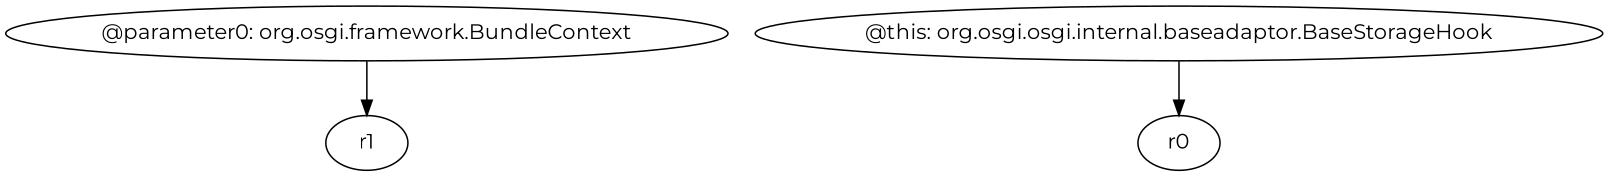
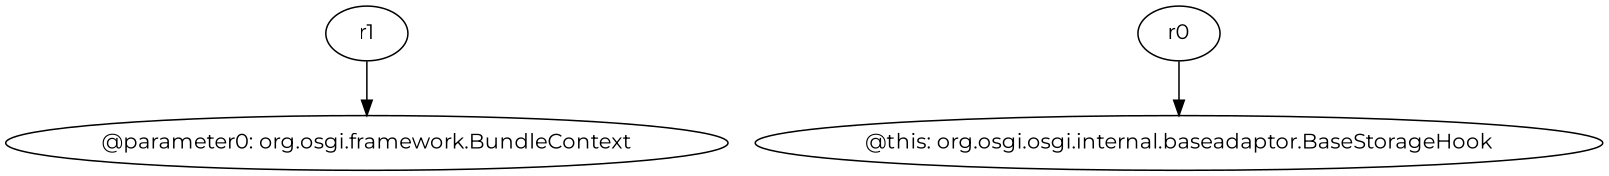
(367, 81) -> (367, 81)
(1179, 81) -> (1179, 81)
